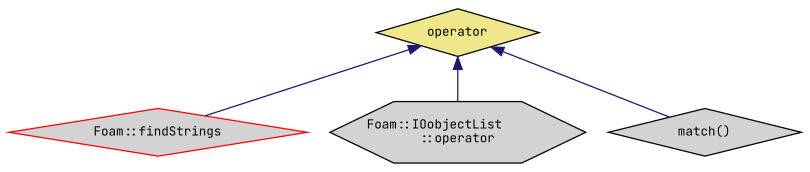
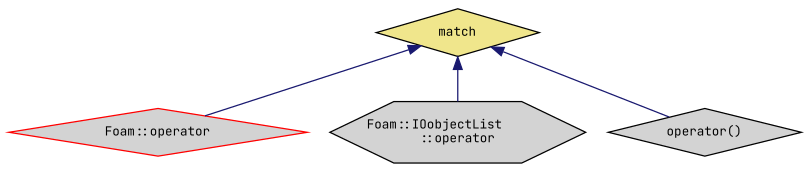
(458, 33) -> (458, 33)
(158, 132) -> (158, 132)
(705, 132) -> (705, 132)
